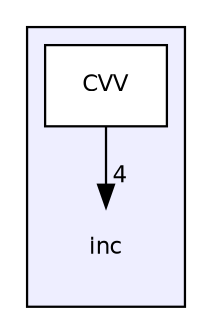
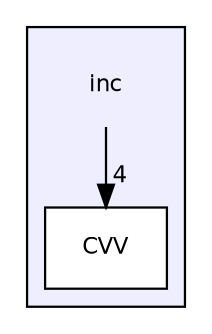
(106, 156) -> (106, 156)
